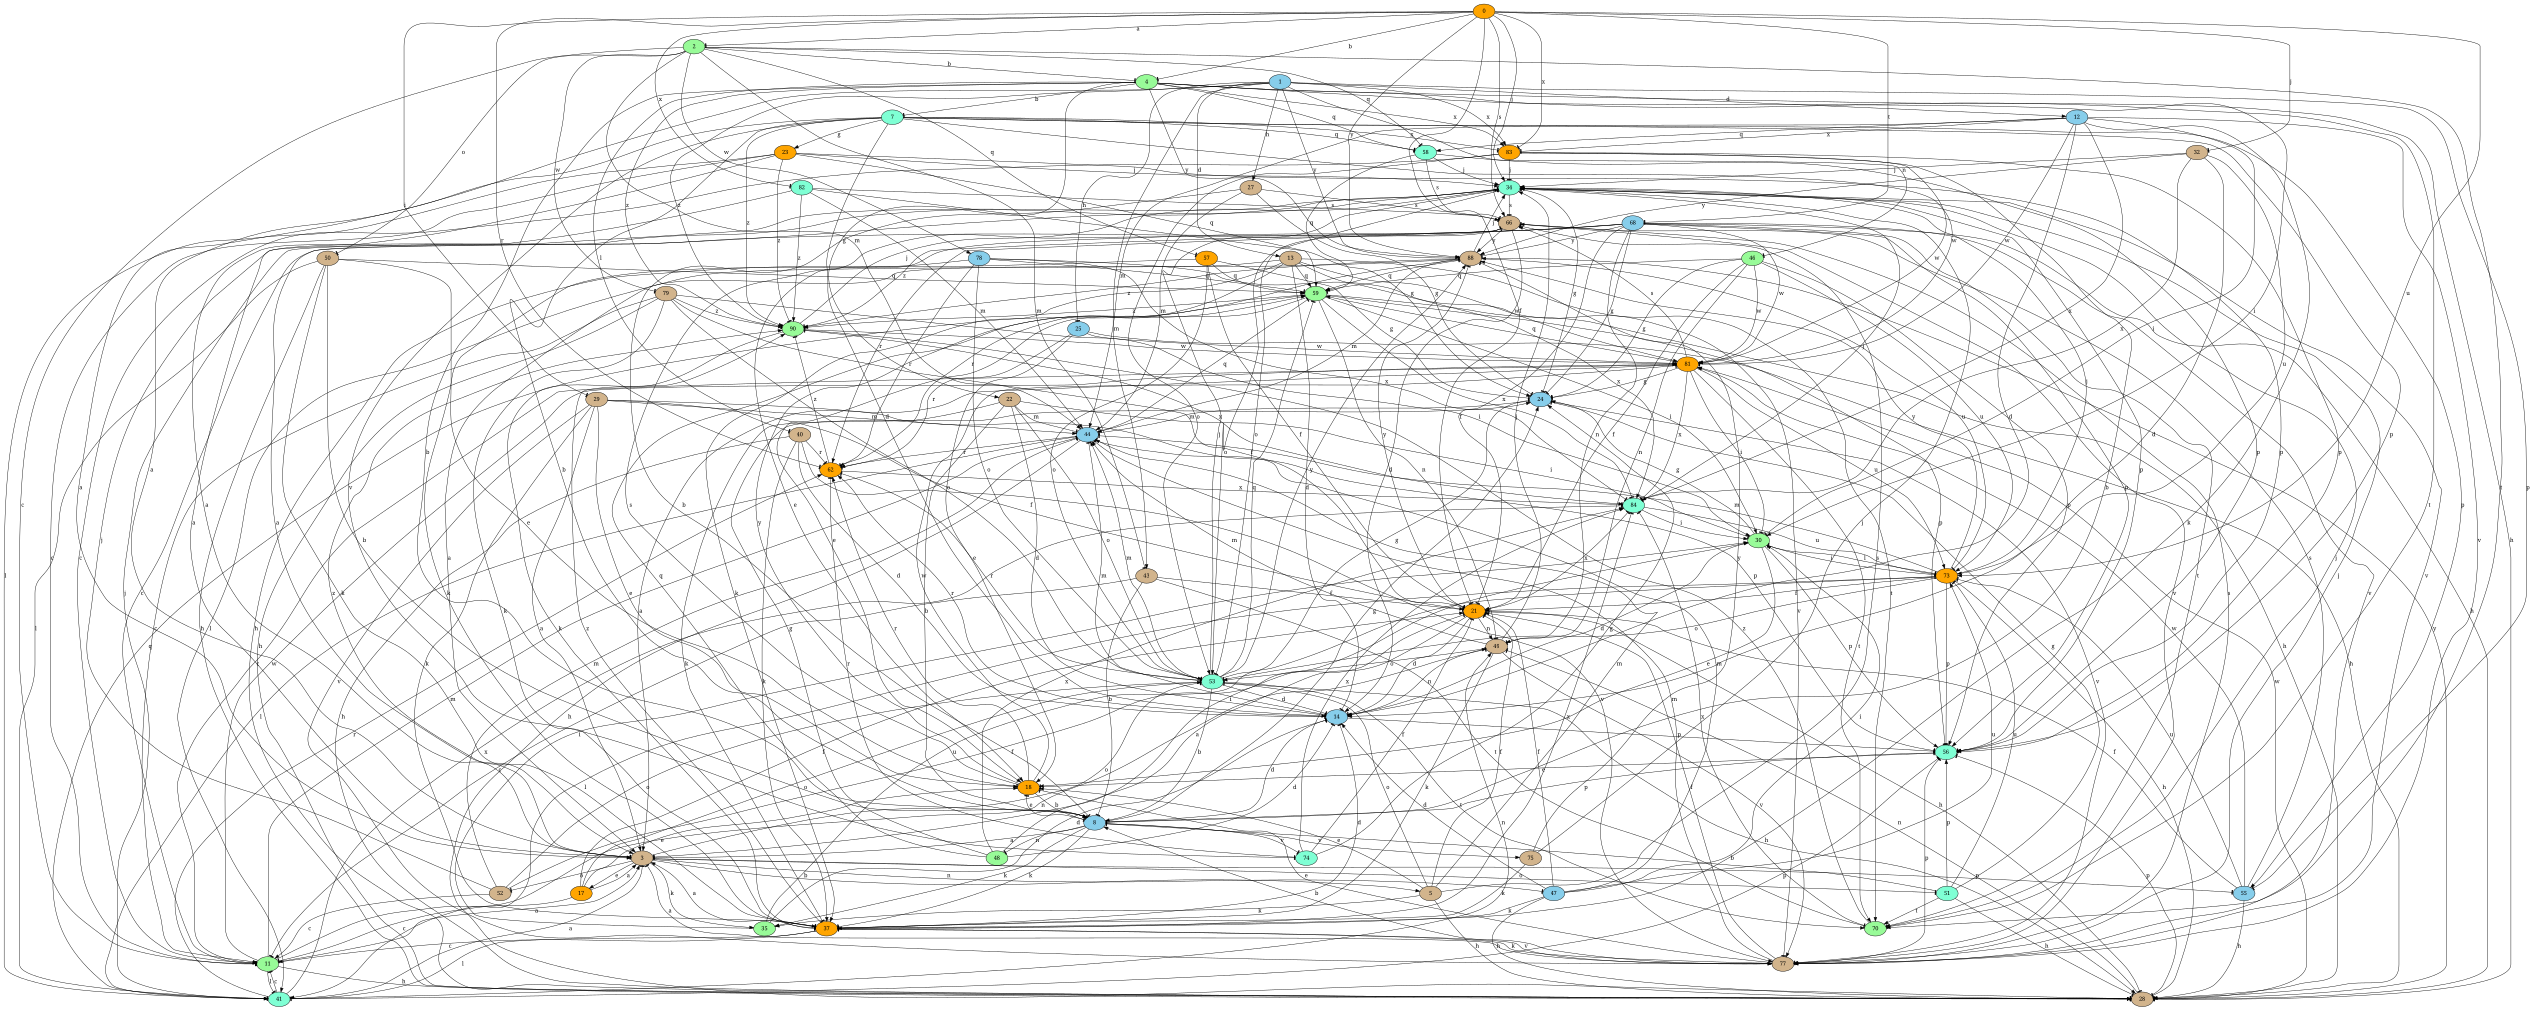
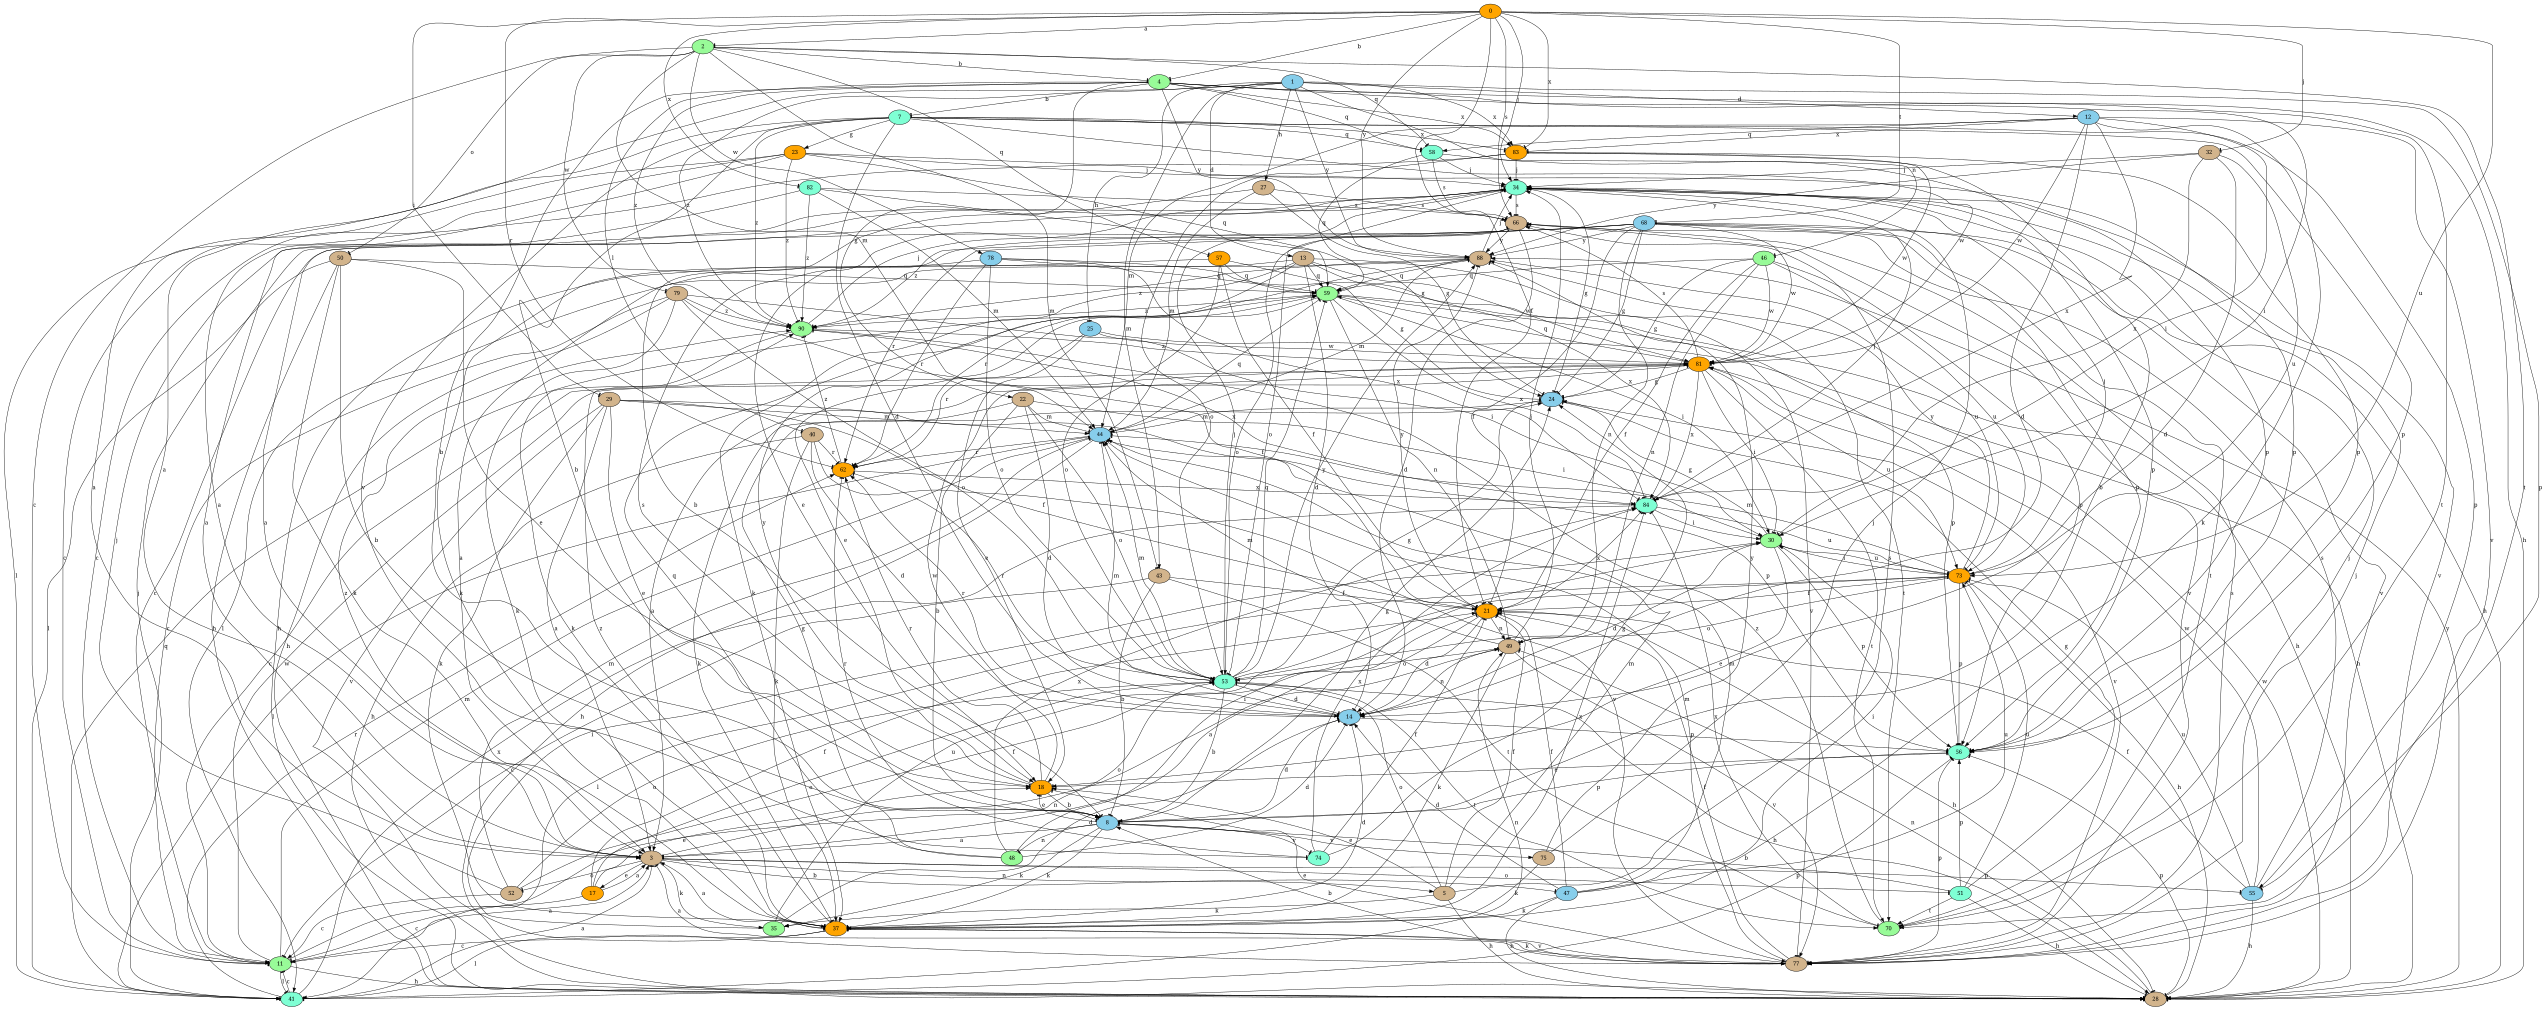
(1184, 347) -> (1164, 347)
(1865, 558) -> (1877, 558)
